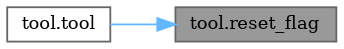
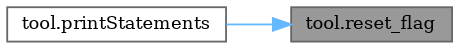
(59, 24) -> (117, 24)
